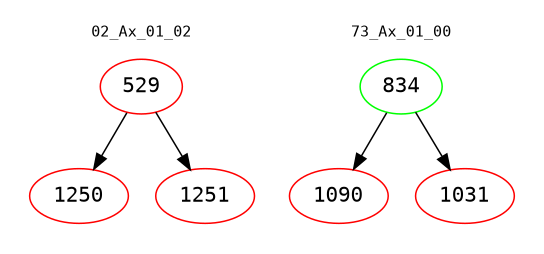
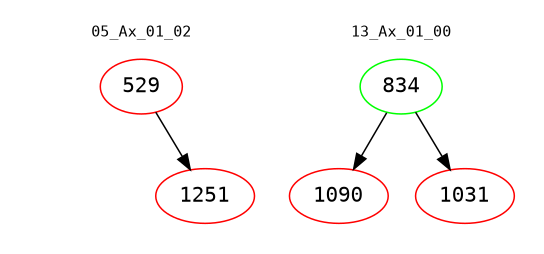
(142, 33) -> (142, 33)
(402, 33) -> (402, 33)
(79, 196) -> none
